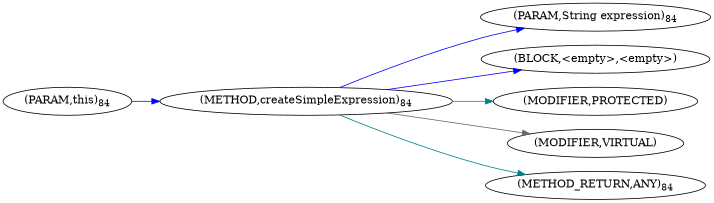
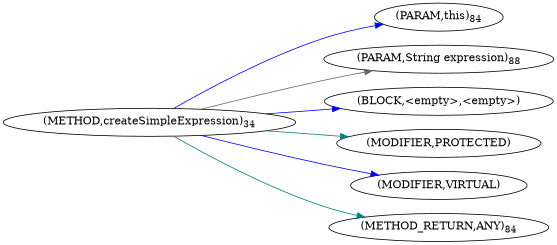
(671, 16) -> (515, 58)
(427, 55) -> (283, 89)
(406, 100) -> (250, 121)
(142, 101) -> (271, 59)
(455, 123) -> (286, 156)
